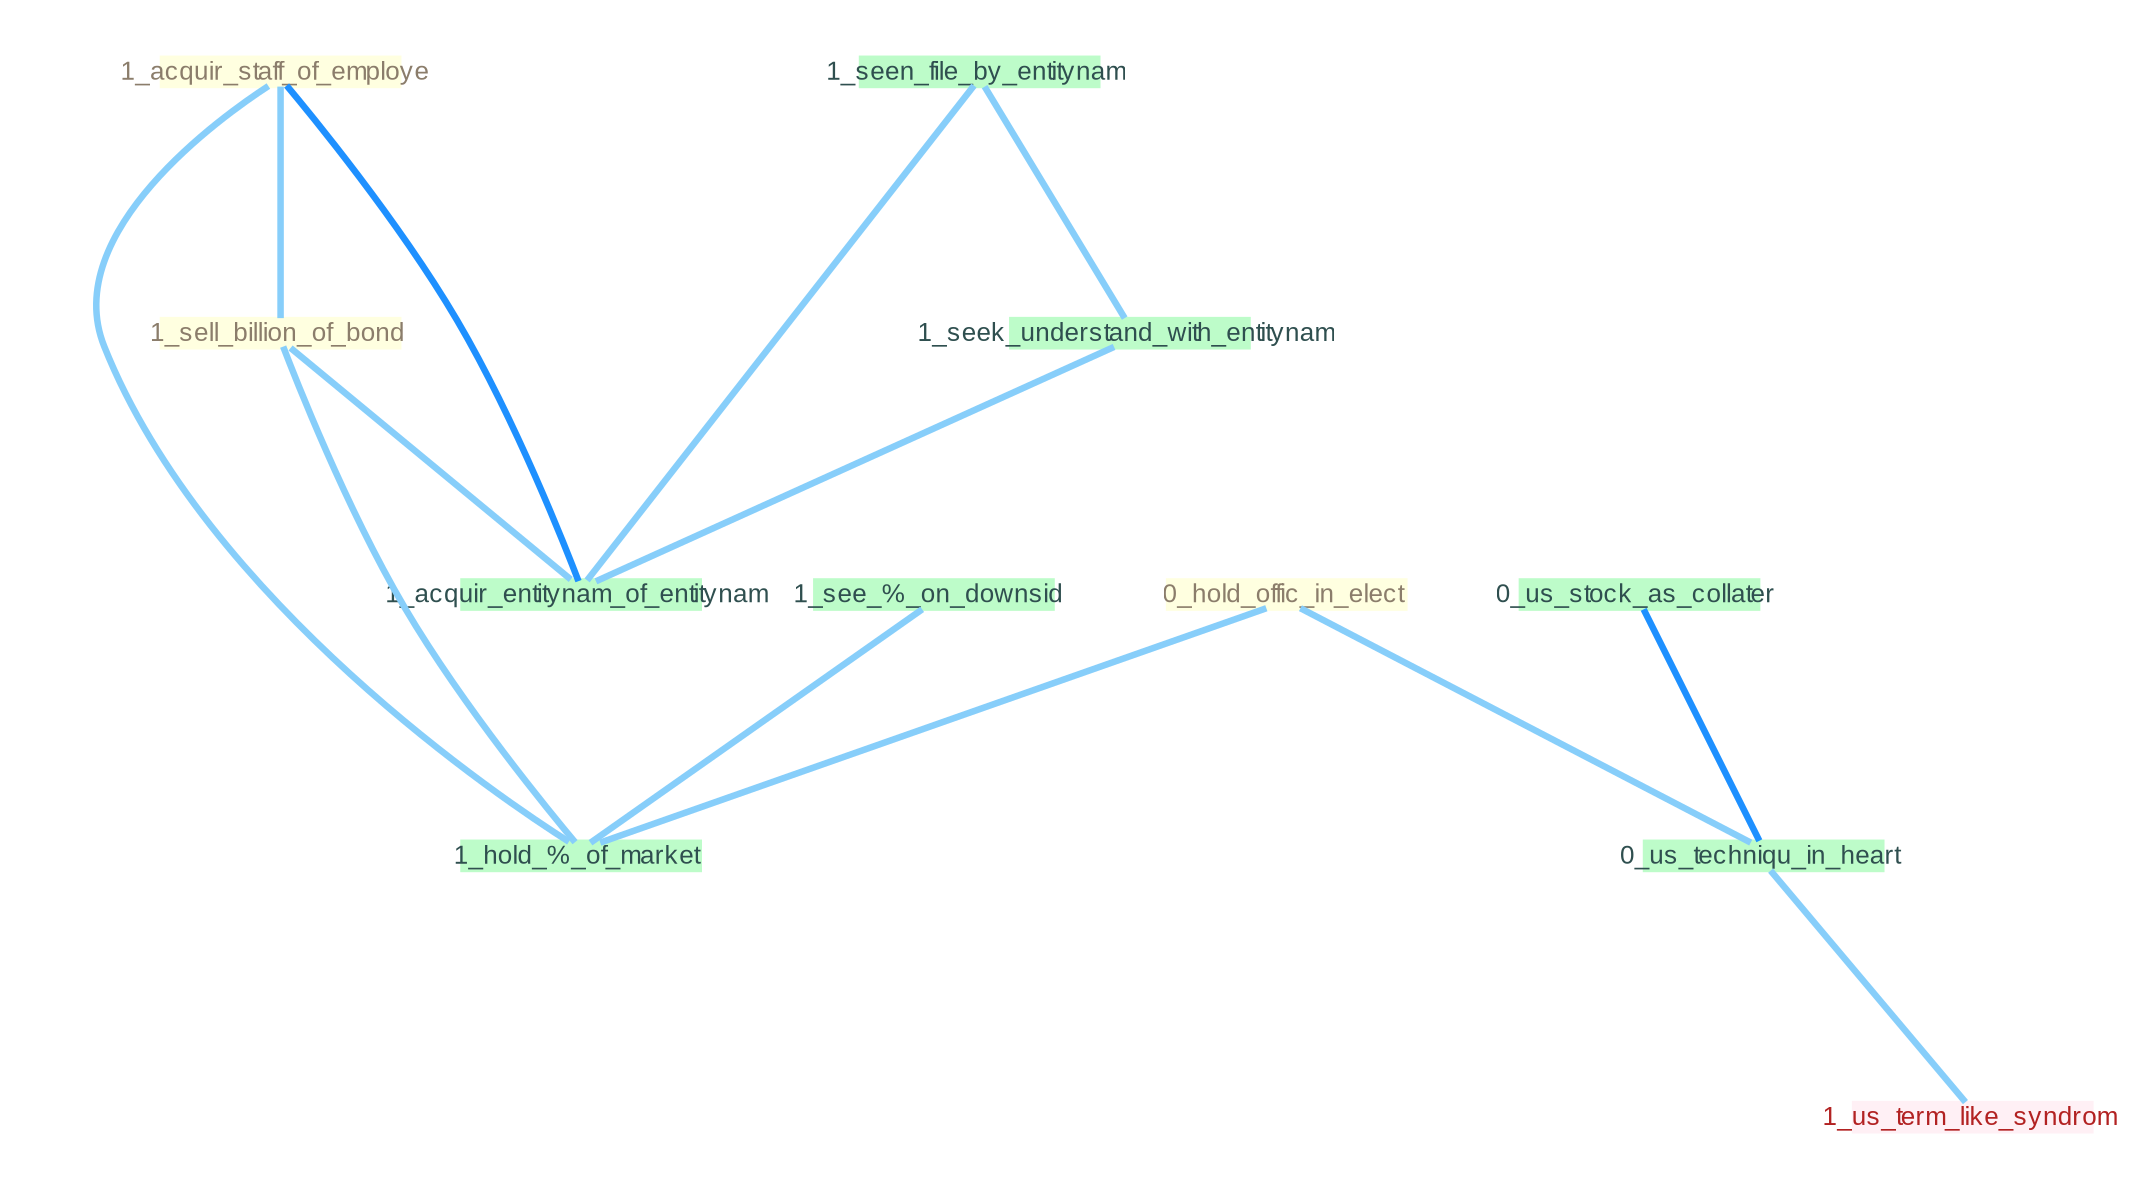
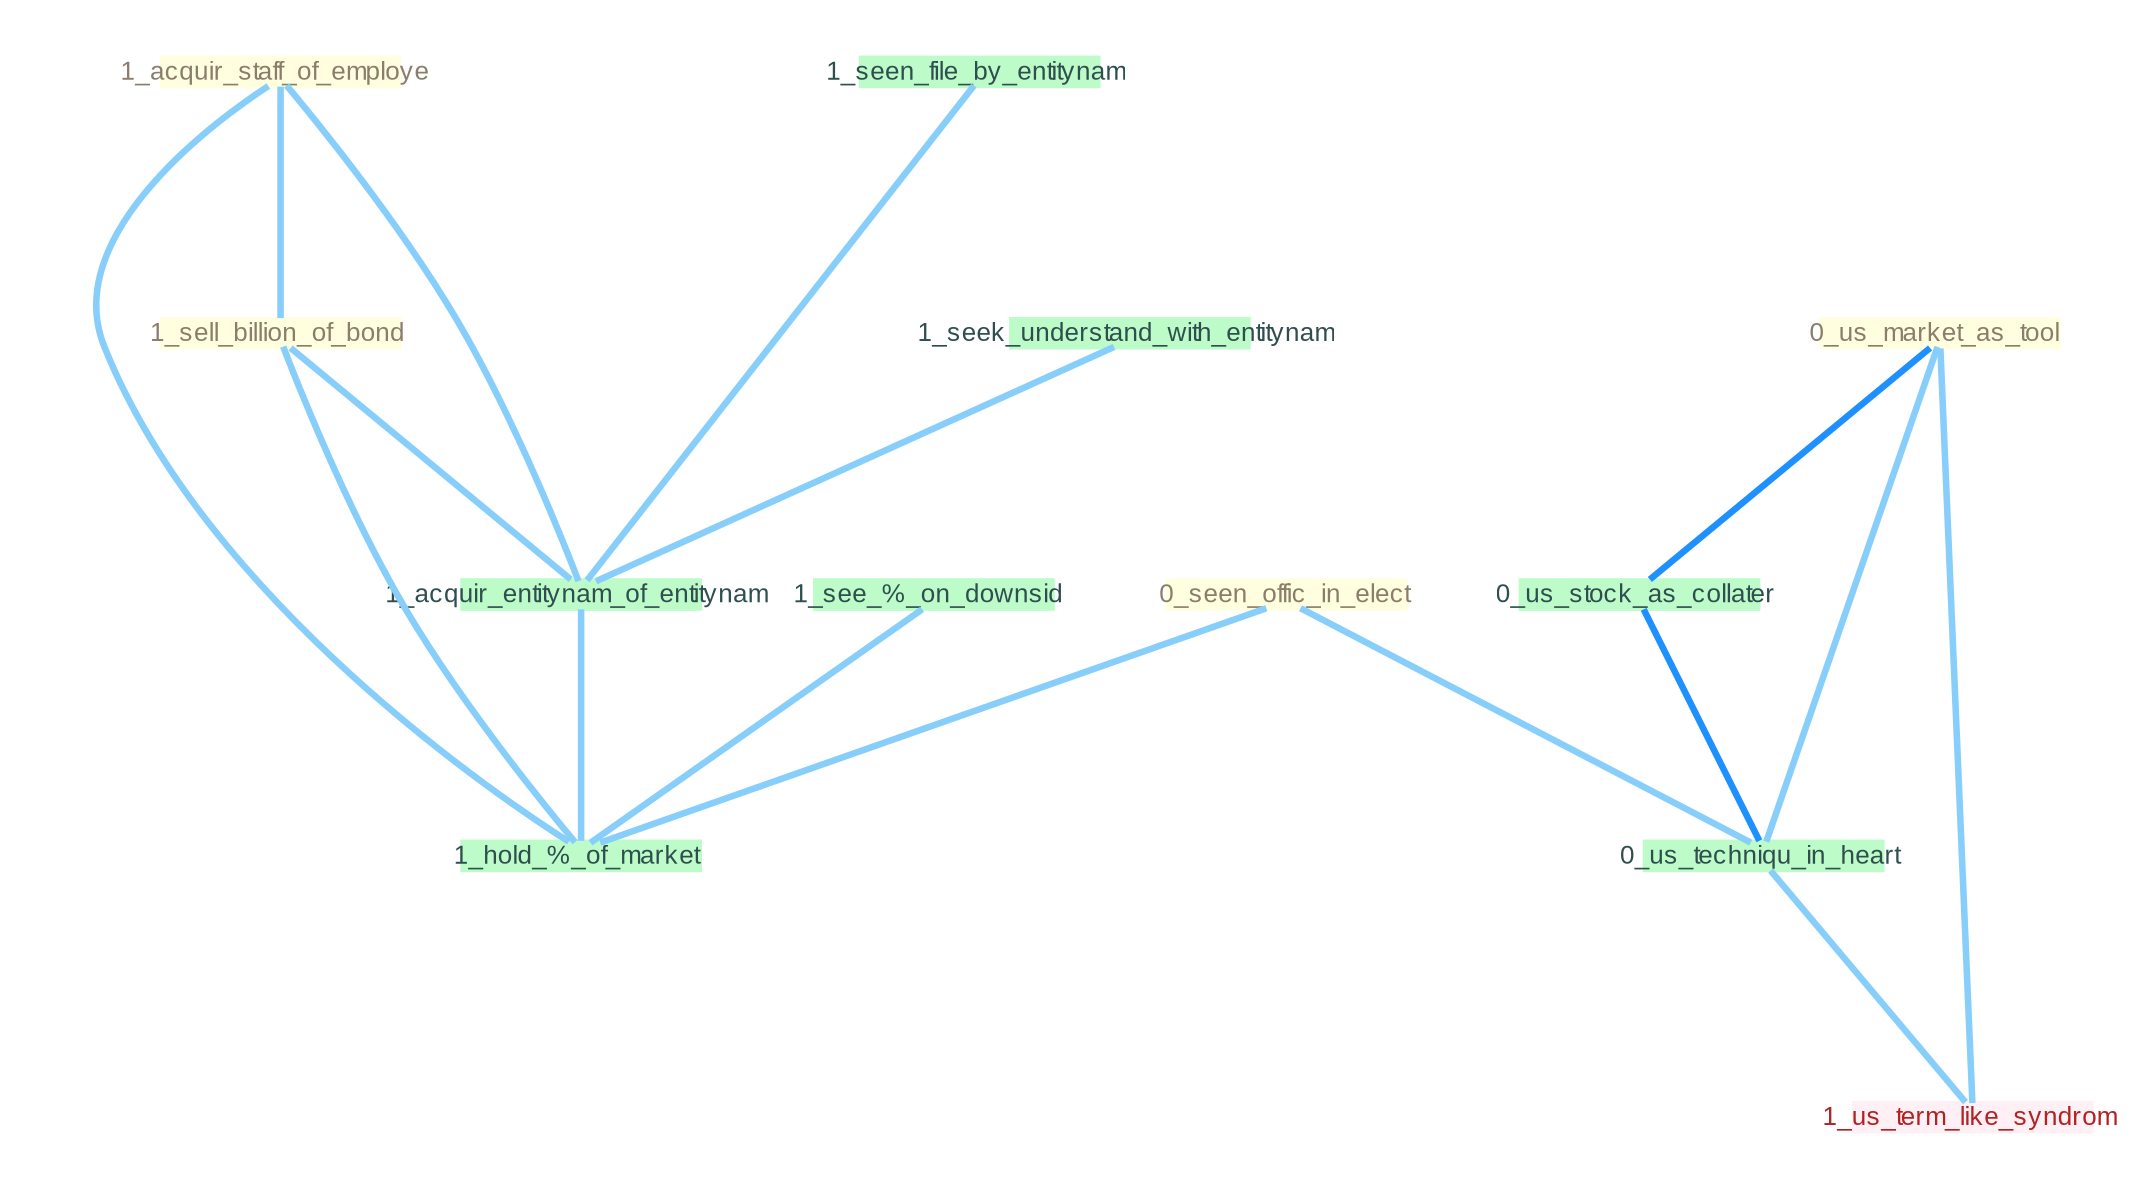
(1055, 202) -> none
(456, 319) -> (456, 319)
none -> (1940, 333)
(1287, 595) -> (1287, 595)
none -> (581, 725)
